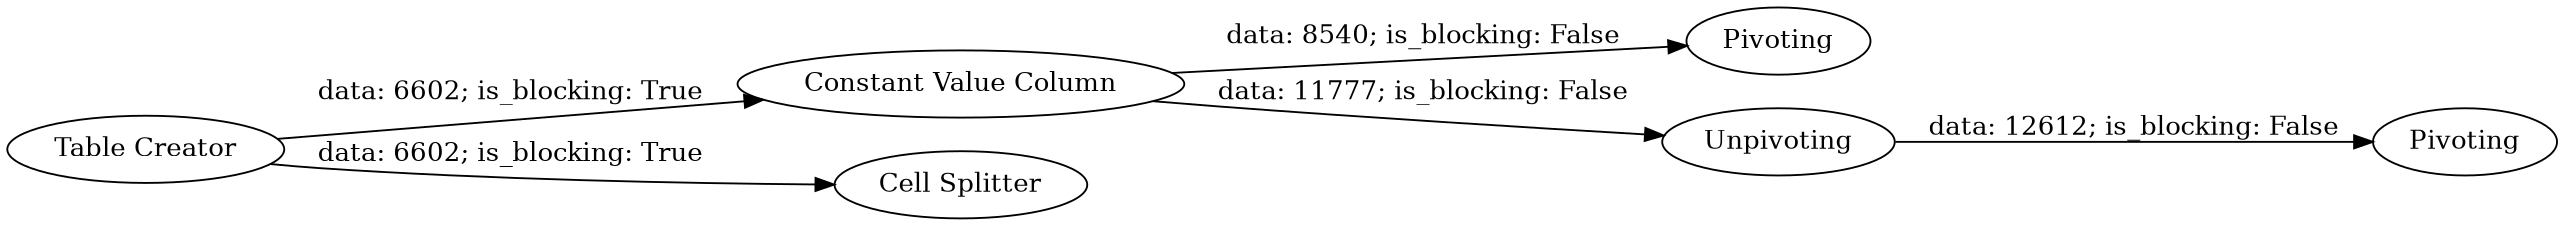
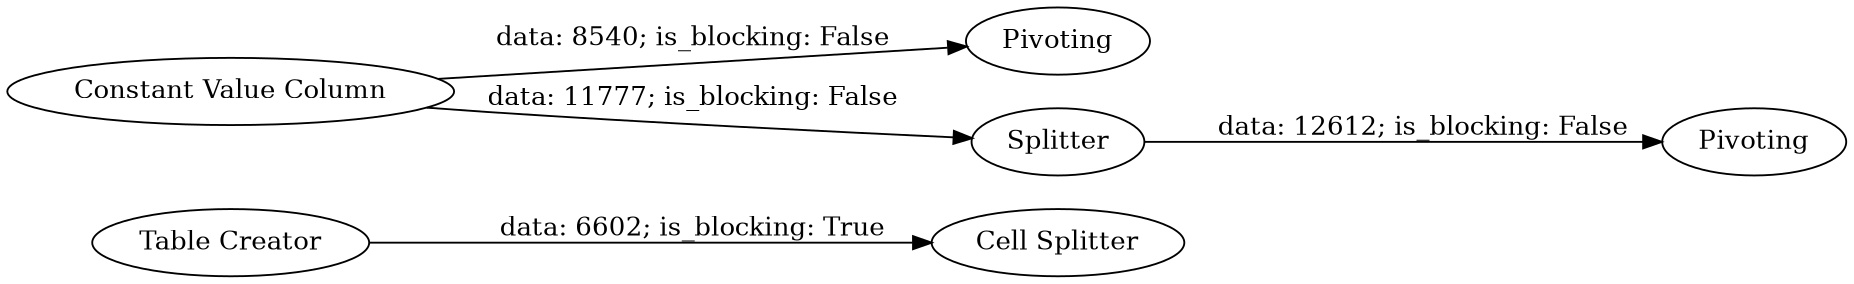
(511, 120) -> none
(1778, 142) -> (1058, 142)
